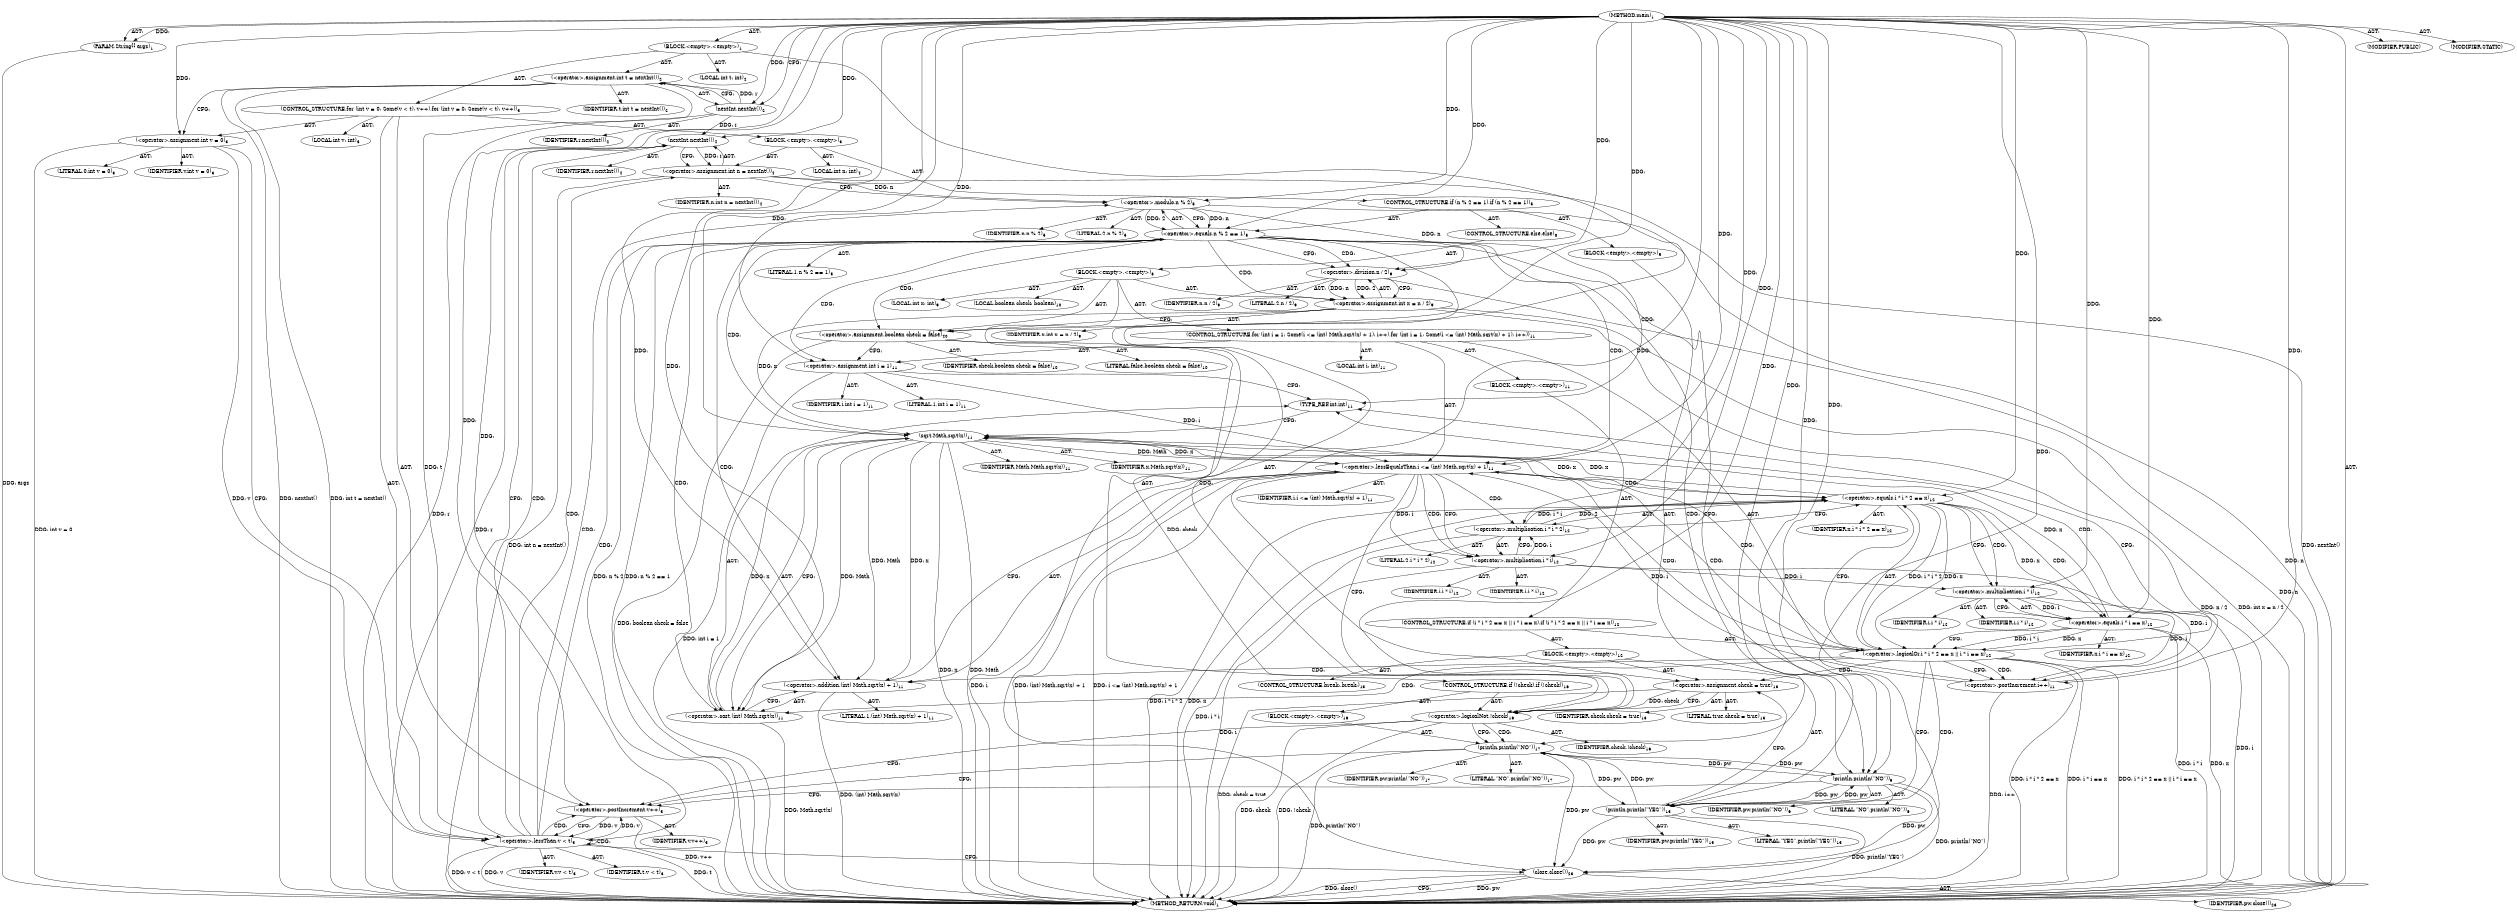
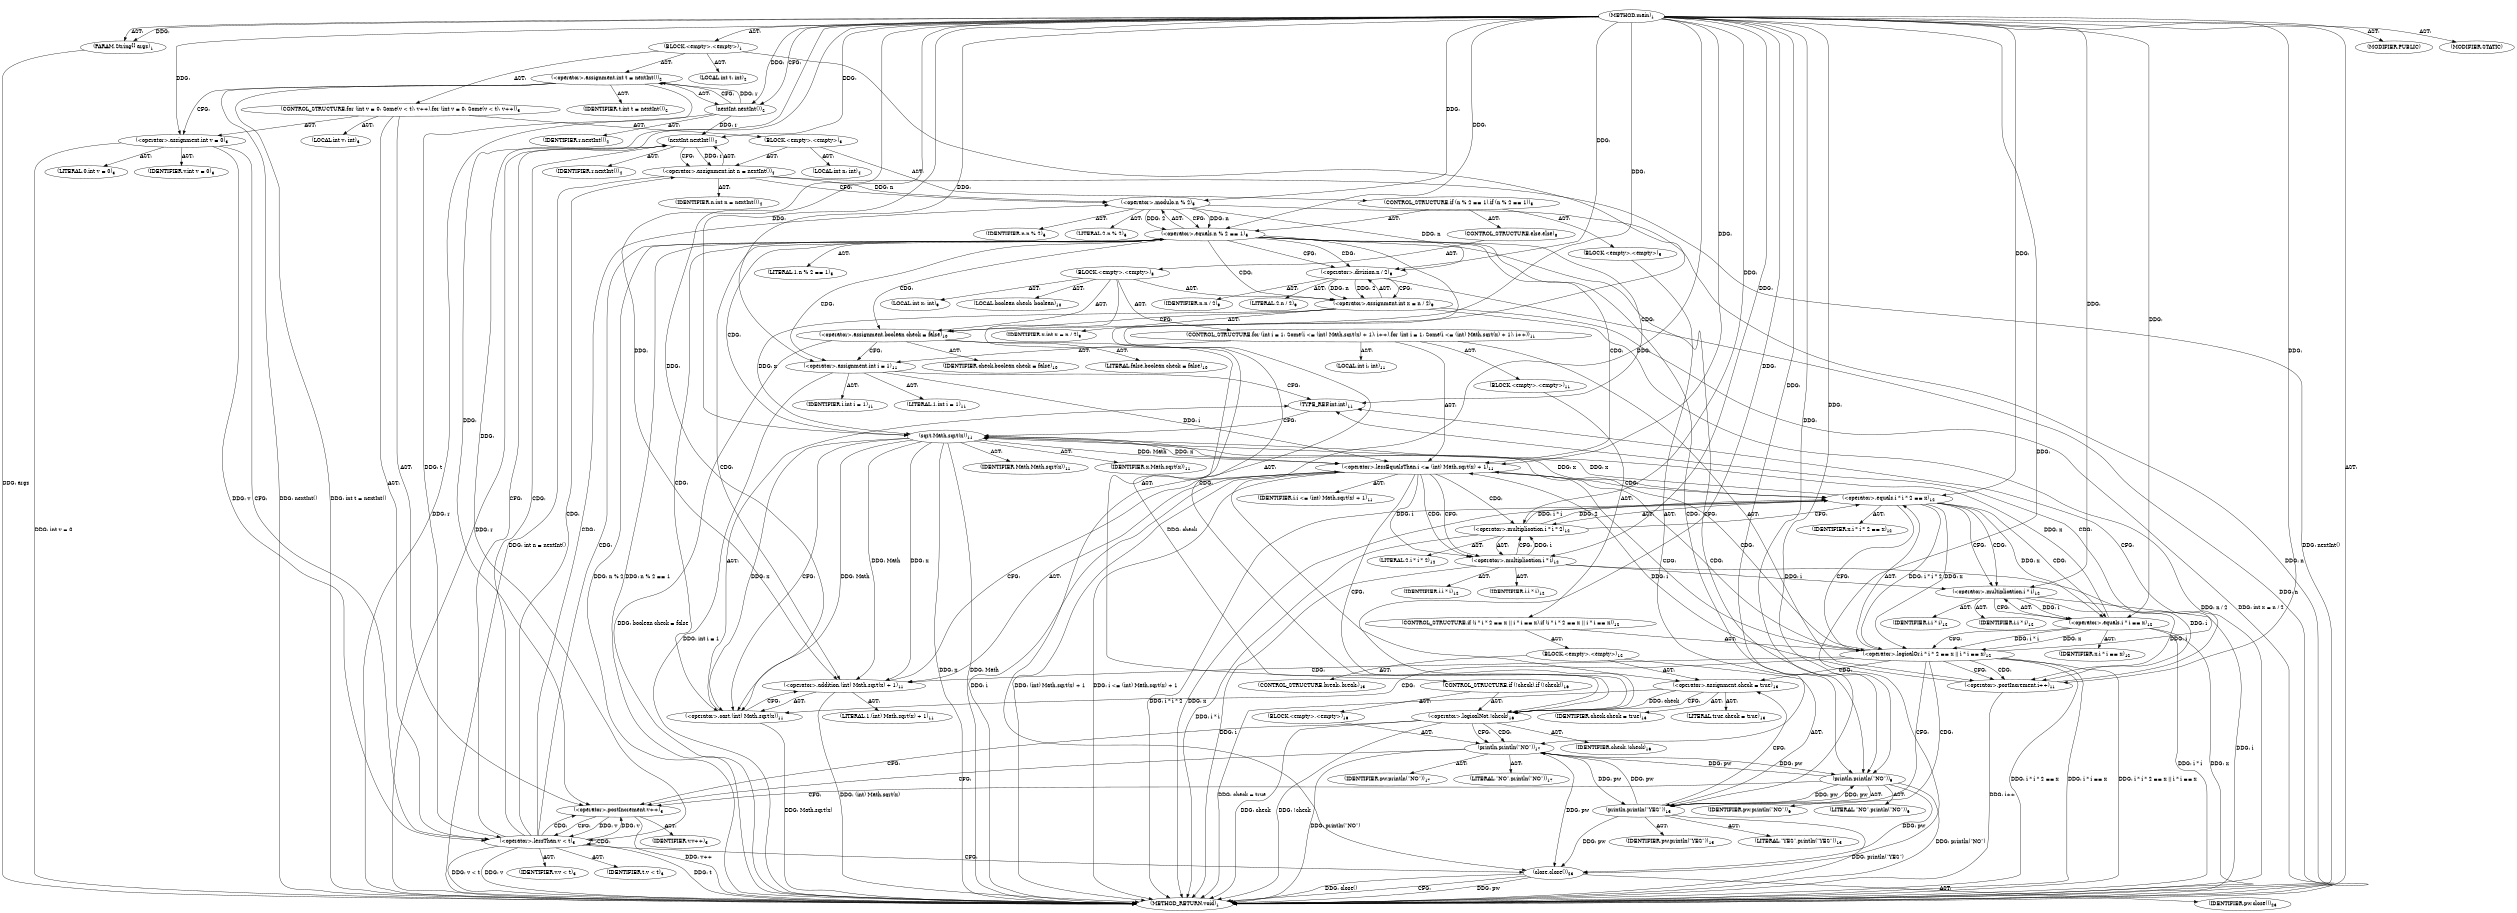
(945, 335) -> (945, 335)
(797, 543) -> none
